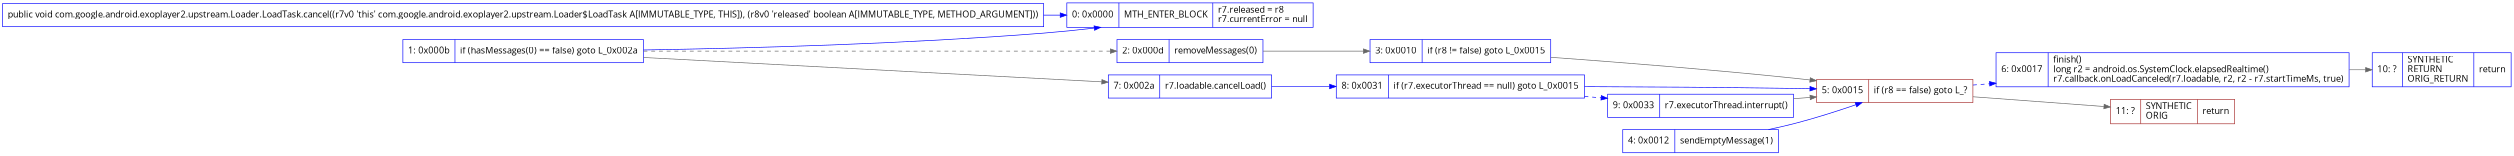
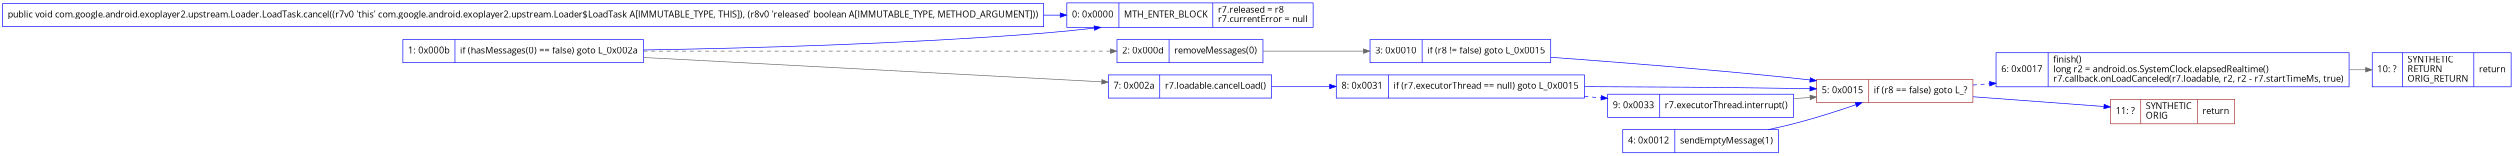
(1680, 68) -> (1680, 68)
(2038, 102) -> (2038, 102)
